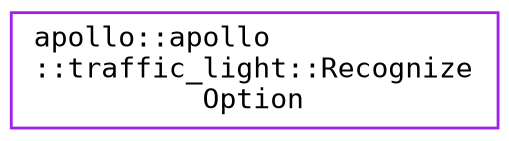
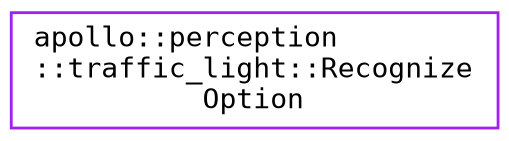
(255, 70) -> (255, 70)
